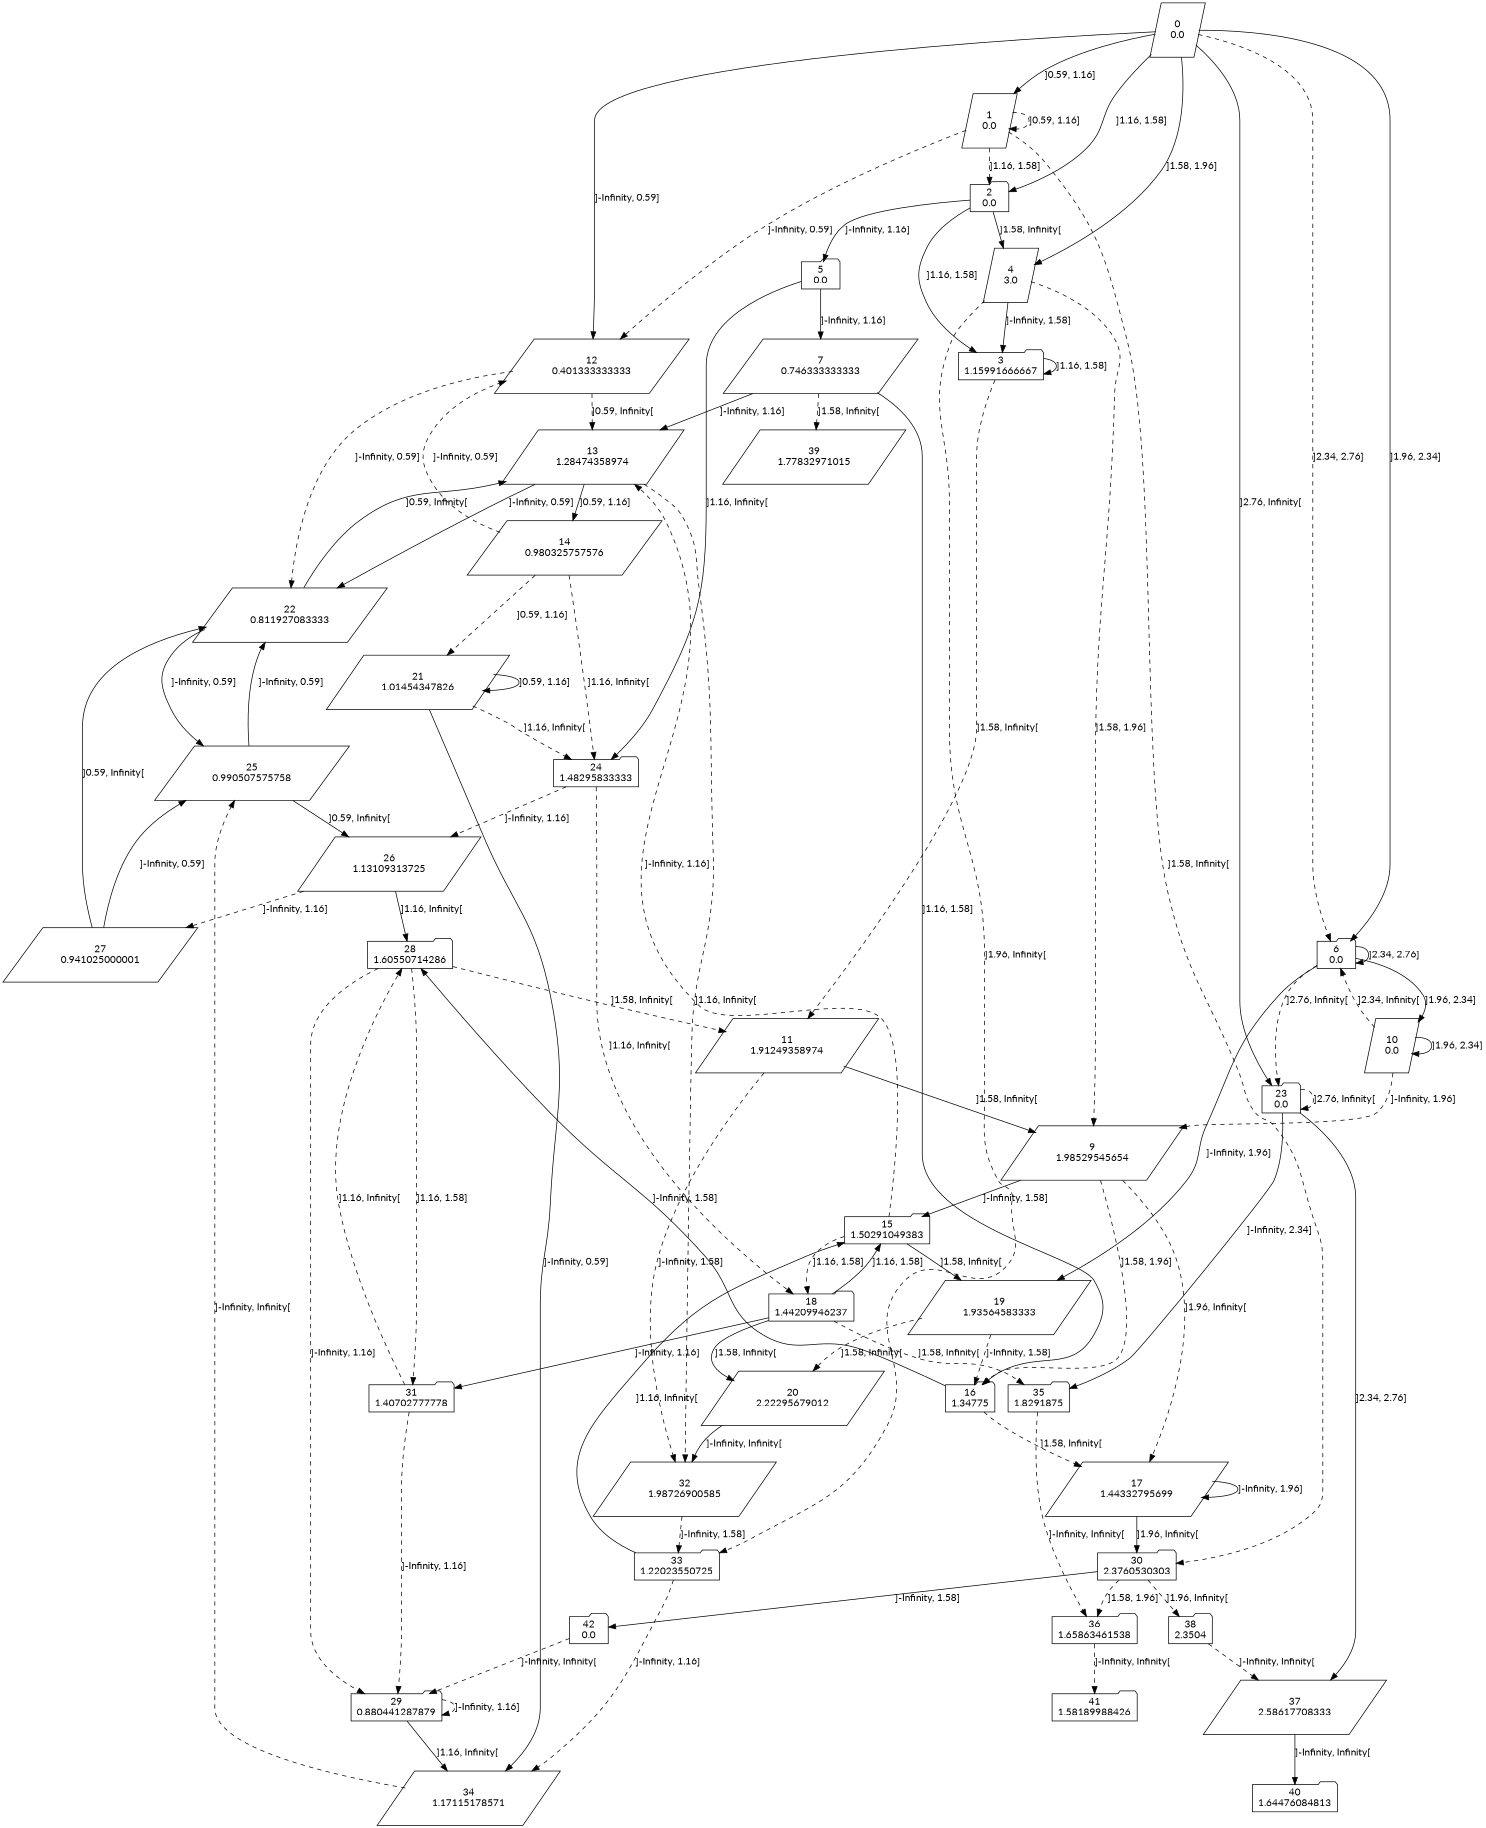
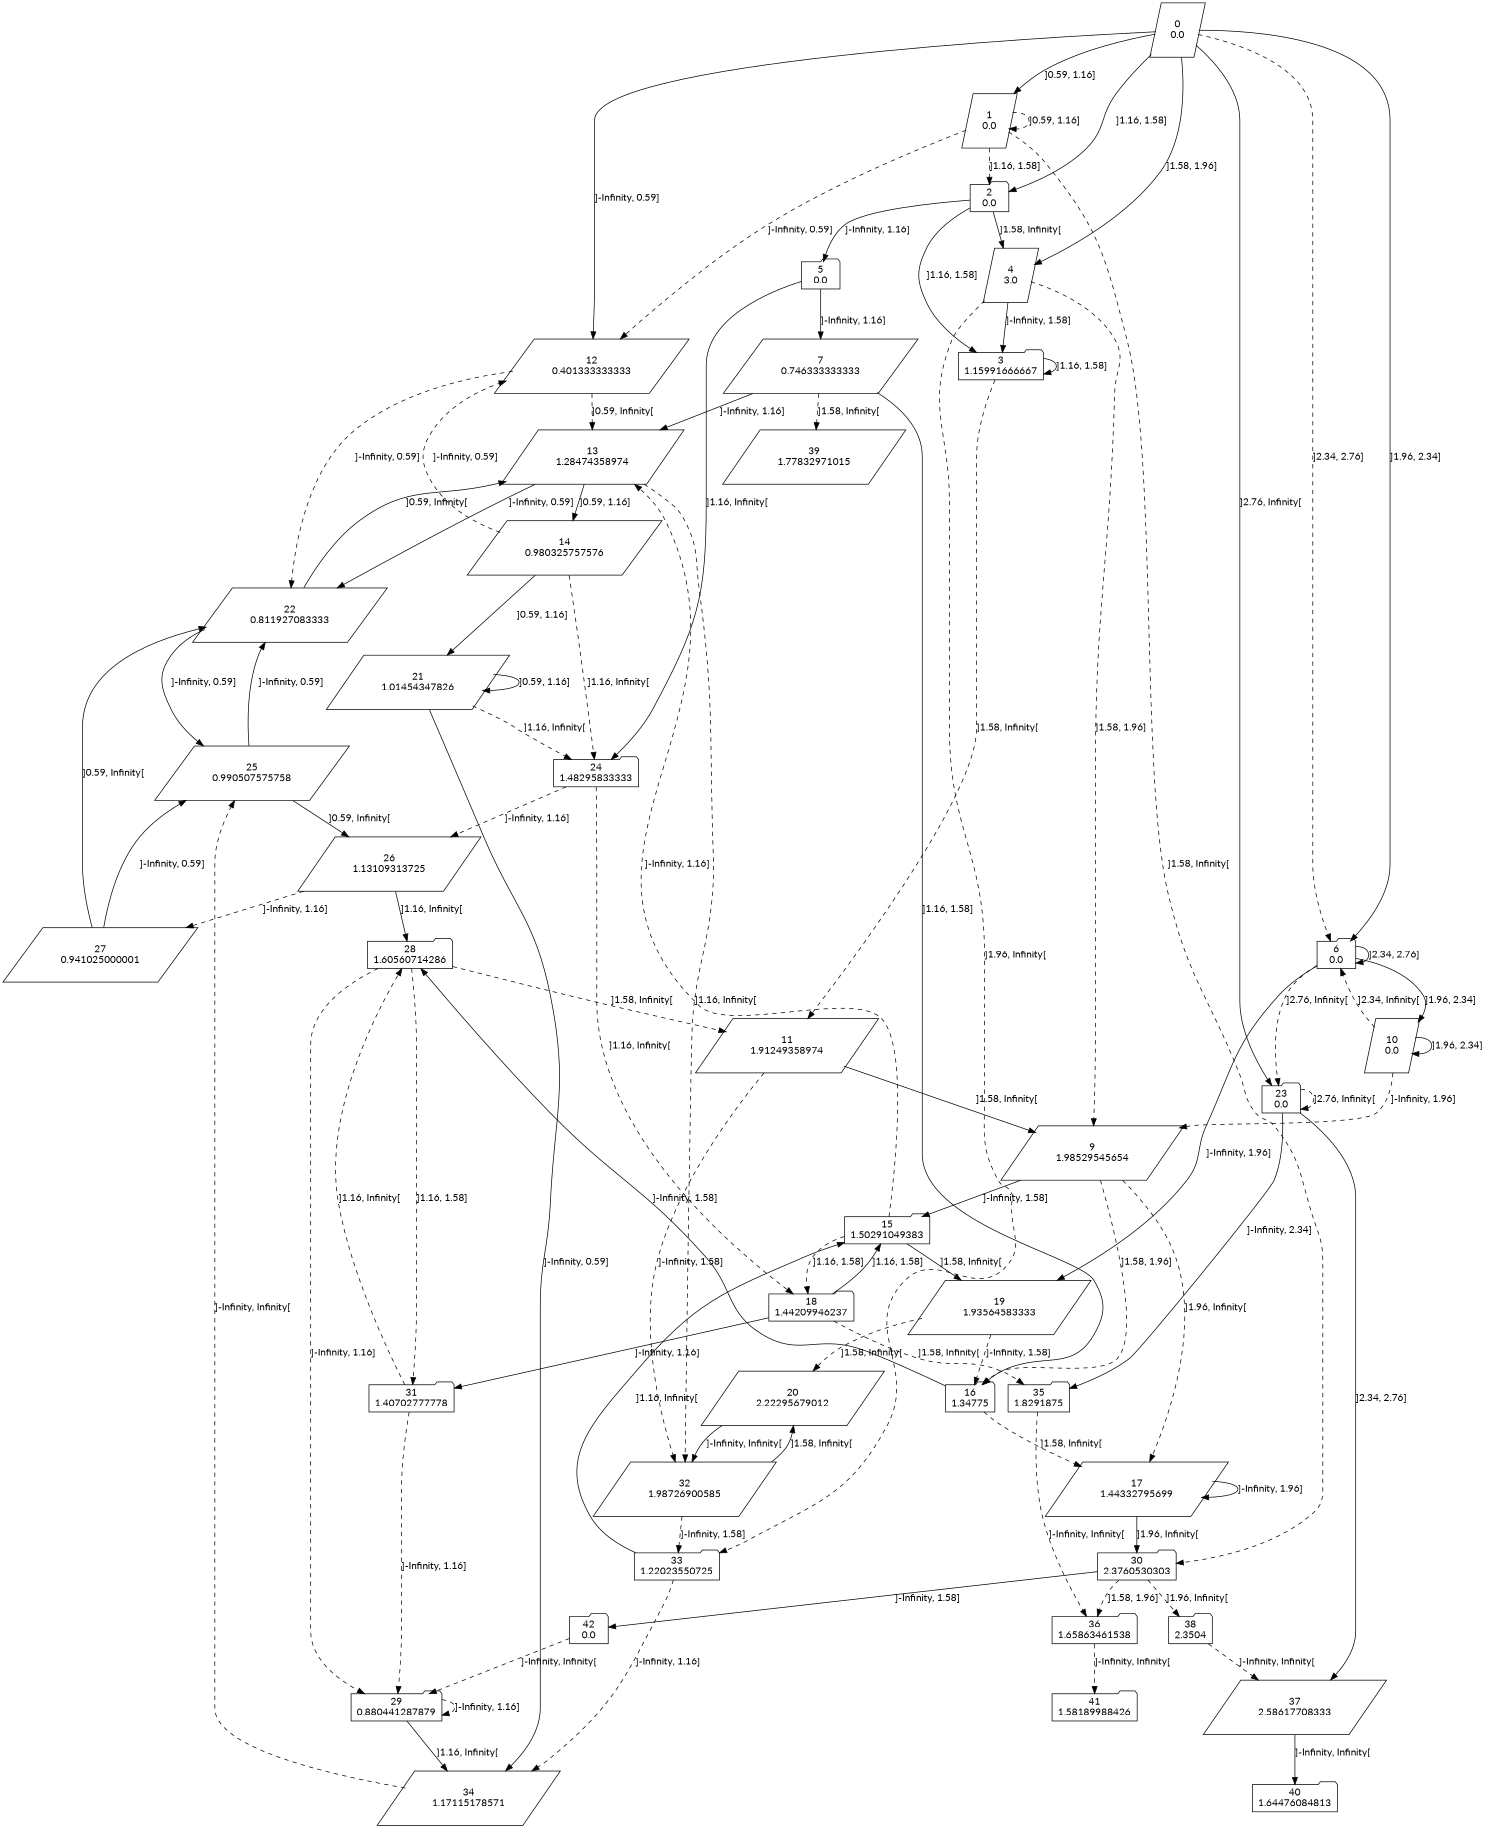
(494, 613) -> (494, 613)
(410, 955) -> (410, 955)
(724, 1340) -> (785, 1449)
